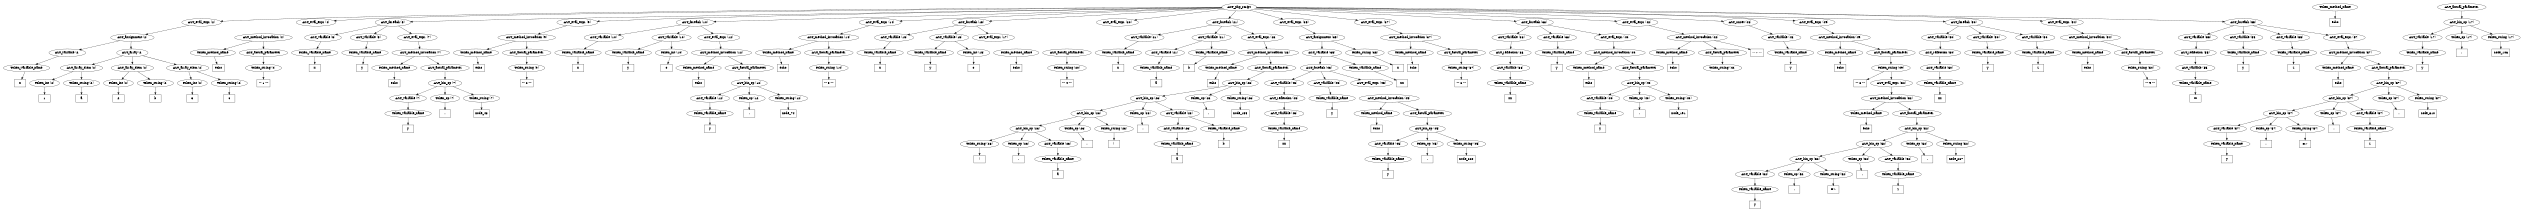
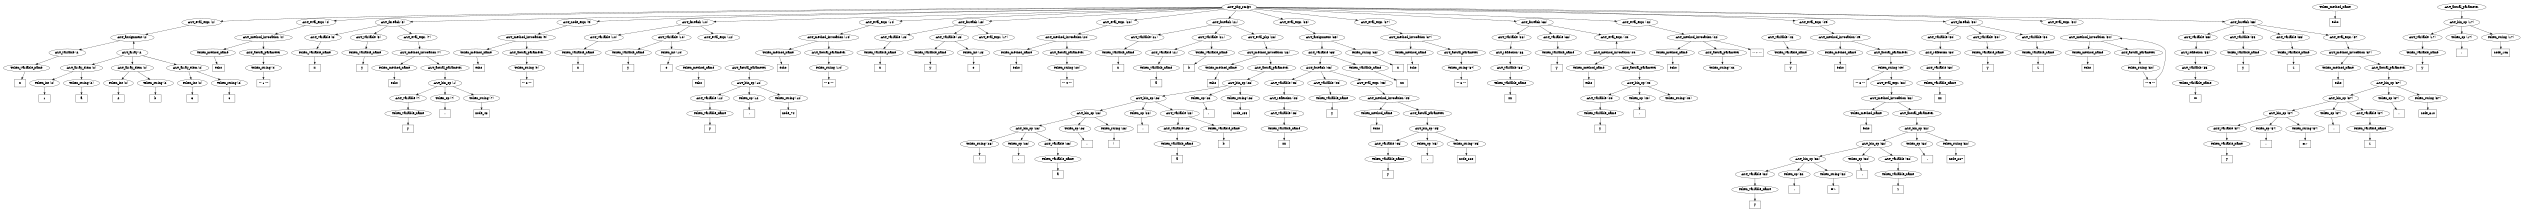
(577, 22) -> (577, 22)
(1740, 22) -> none
(2075, 29) -> (2160, 46)
none -> (291, 30)
none -> (1067, 38)
(1262, 38) -> (1262, 38)
(131, 44) -> (134, 46)
(1614, 44) -> (1617, 46)
(722, 53) -> none
(445, 83) -> (445, 83)
none -> (1380, 90)
(1679, 114) -> none
